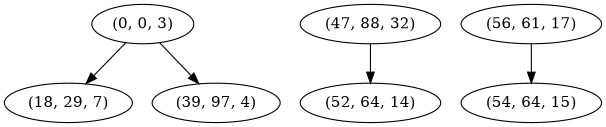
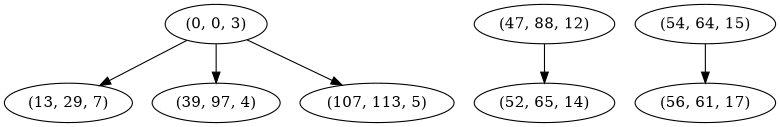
(370, 24) -> (544, 24)
(531, 58) -> (705, 58)
(68, 103) -> (68, 103)
(370, 103) -> (544, 103)
none -> (377, 103)
